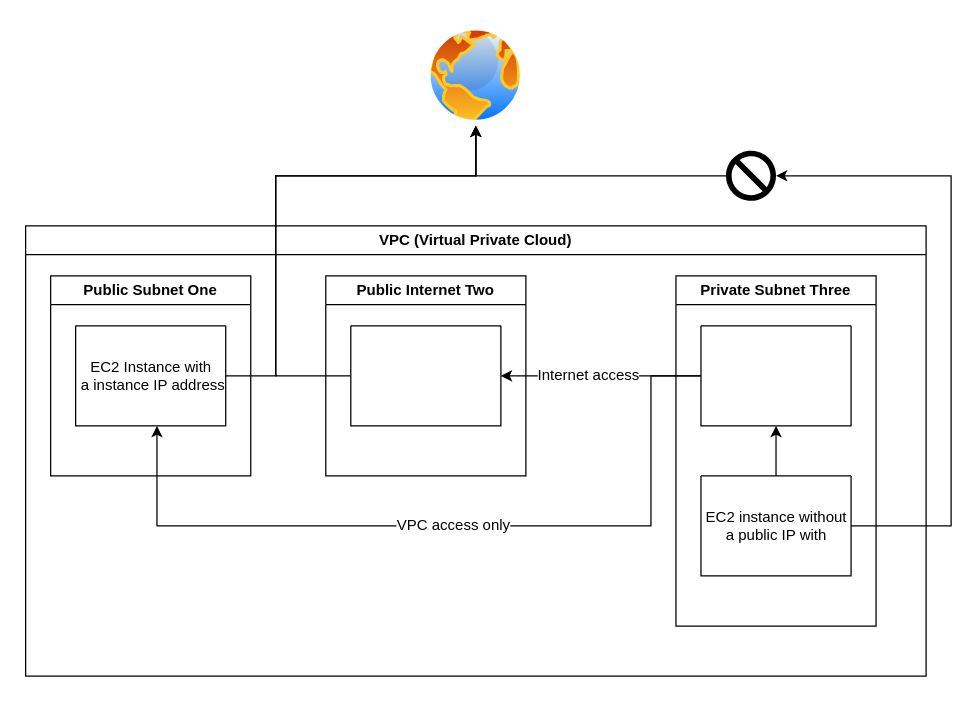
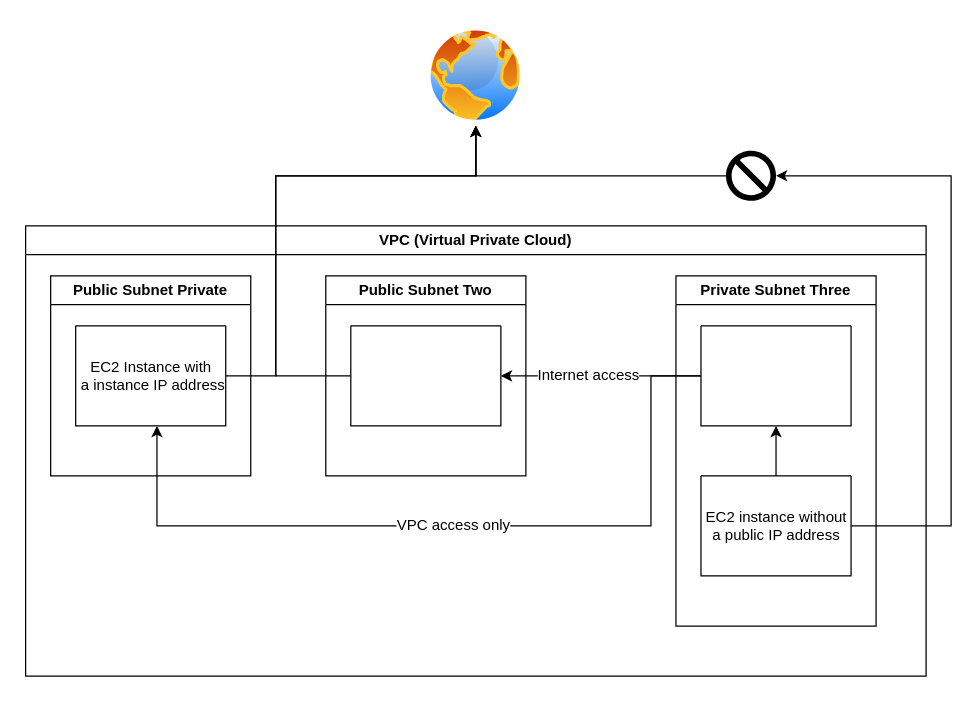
(151, 291) -> (151, 291)
(426, 291) -> (426, 291)
(776, 526) -> (776, 526)
